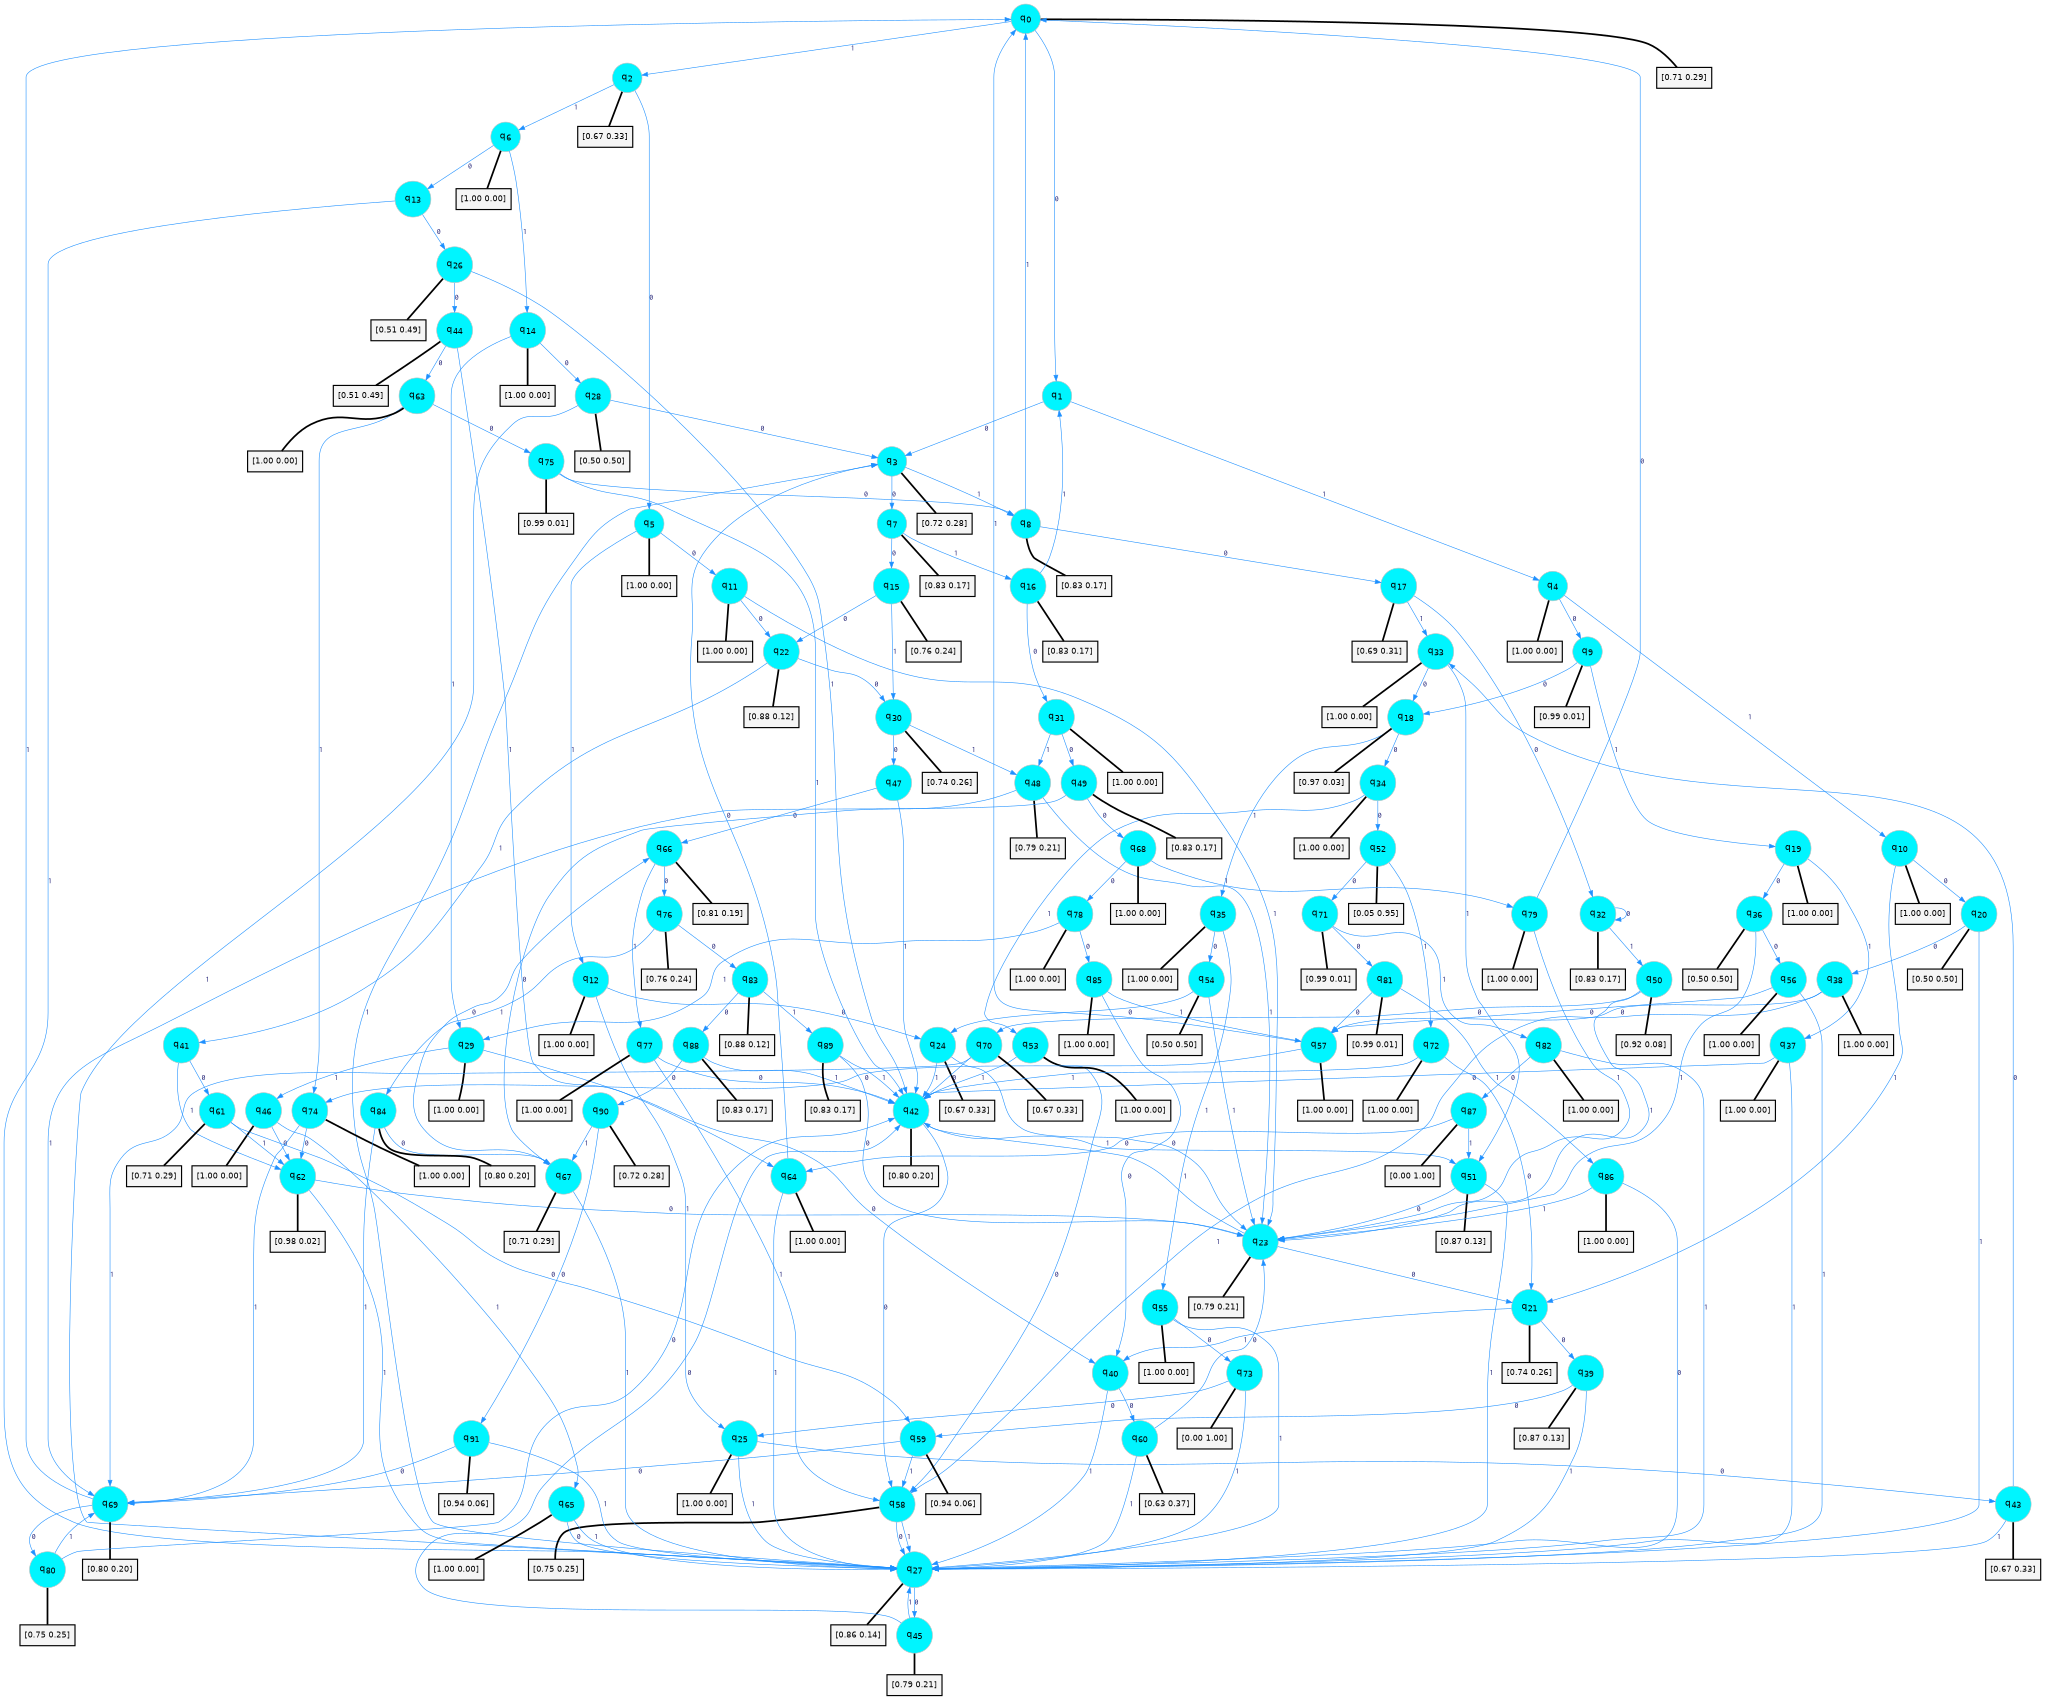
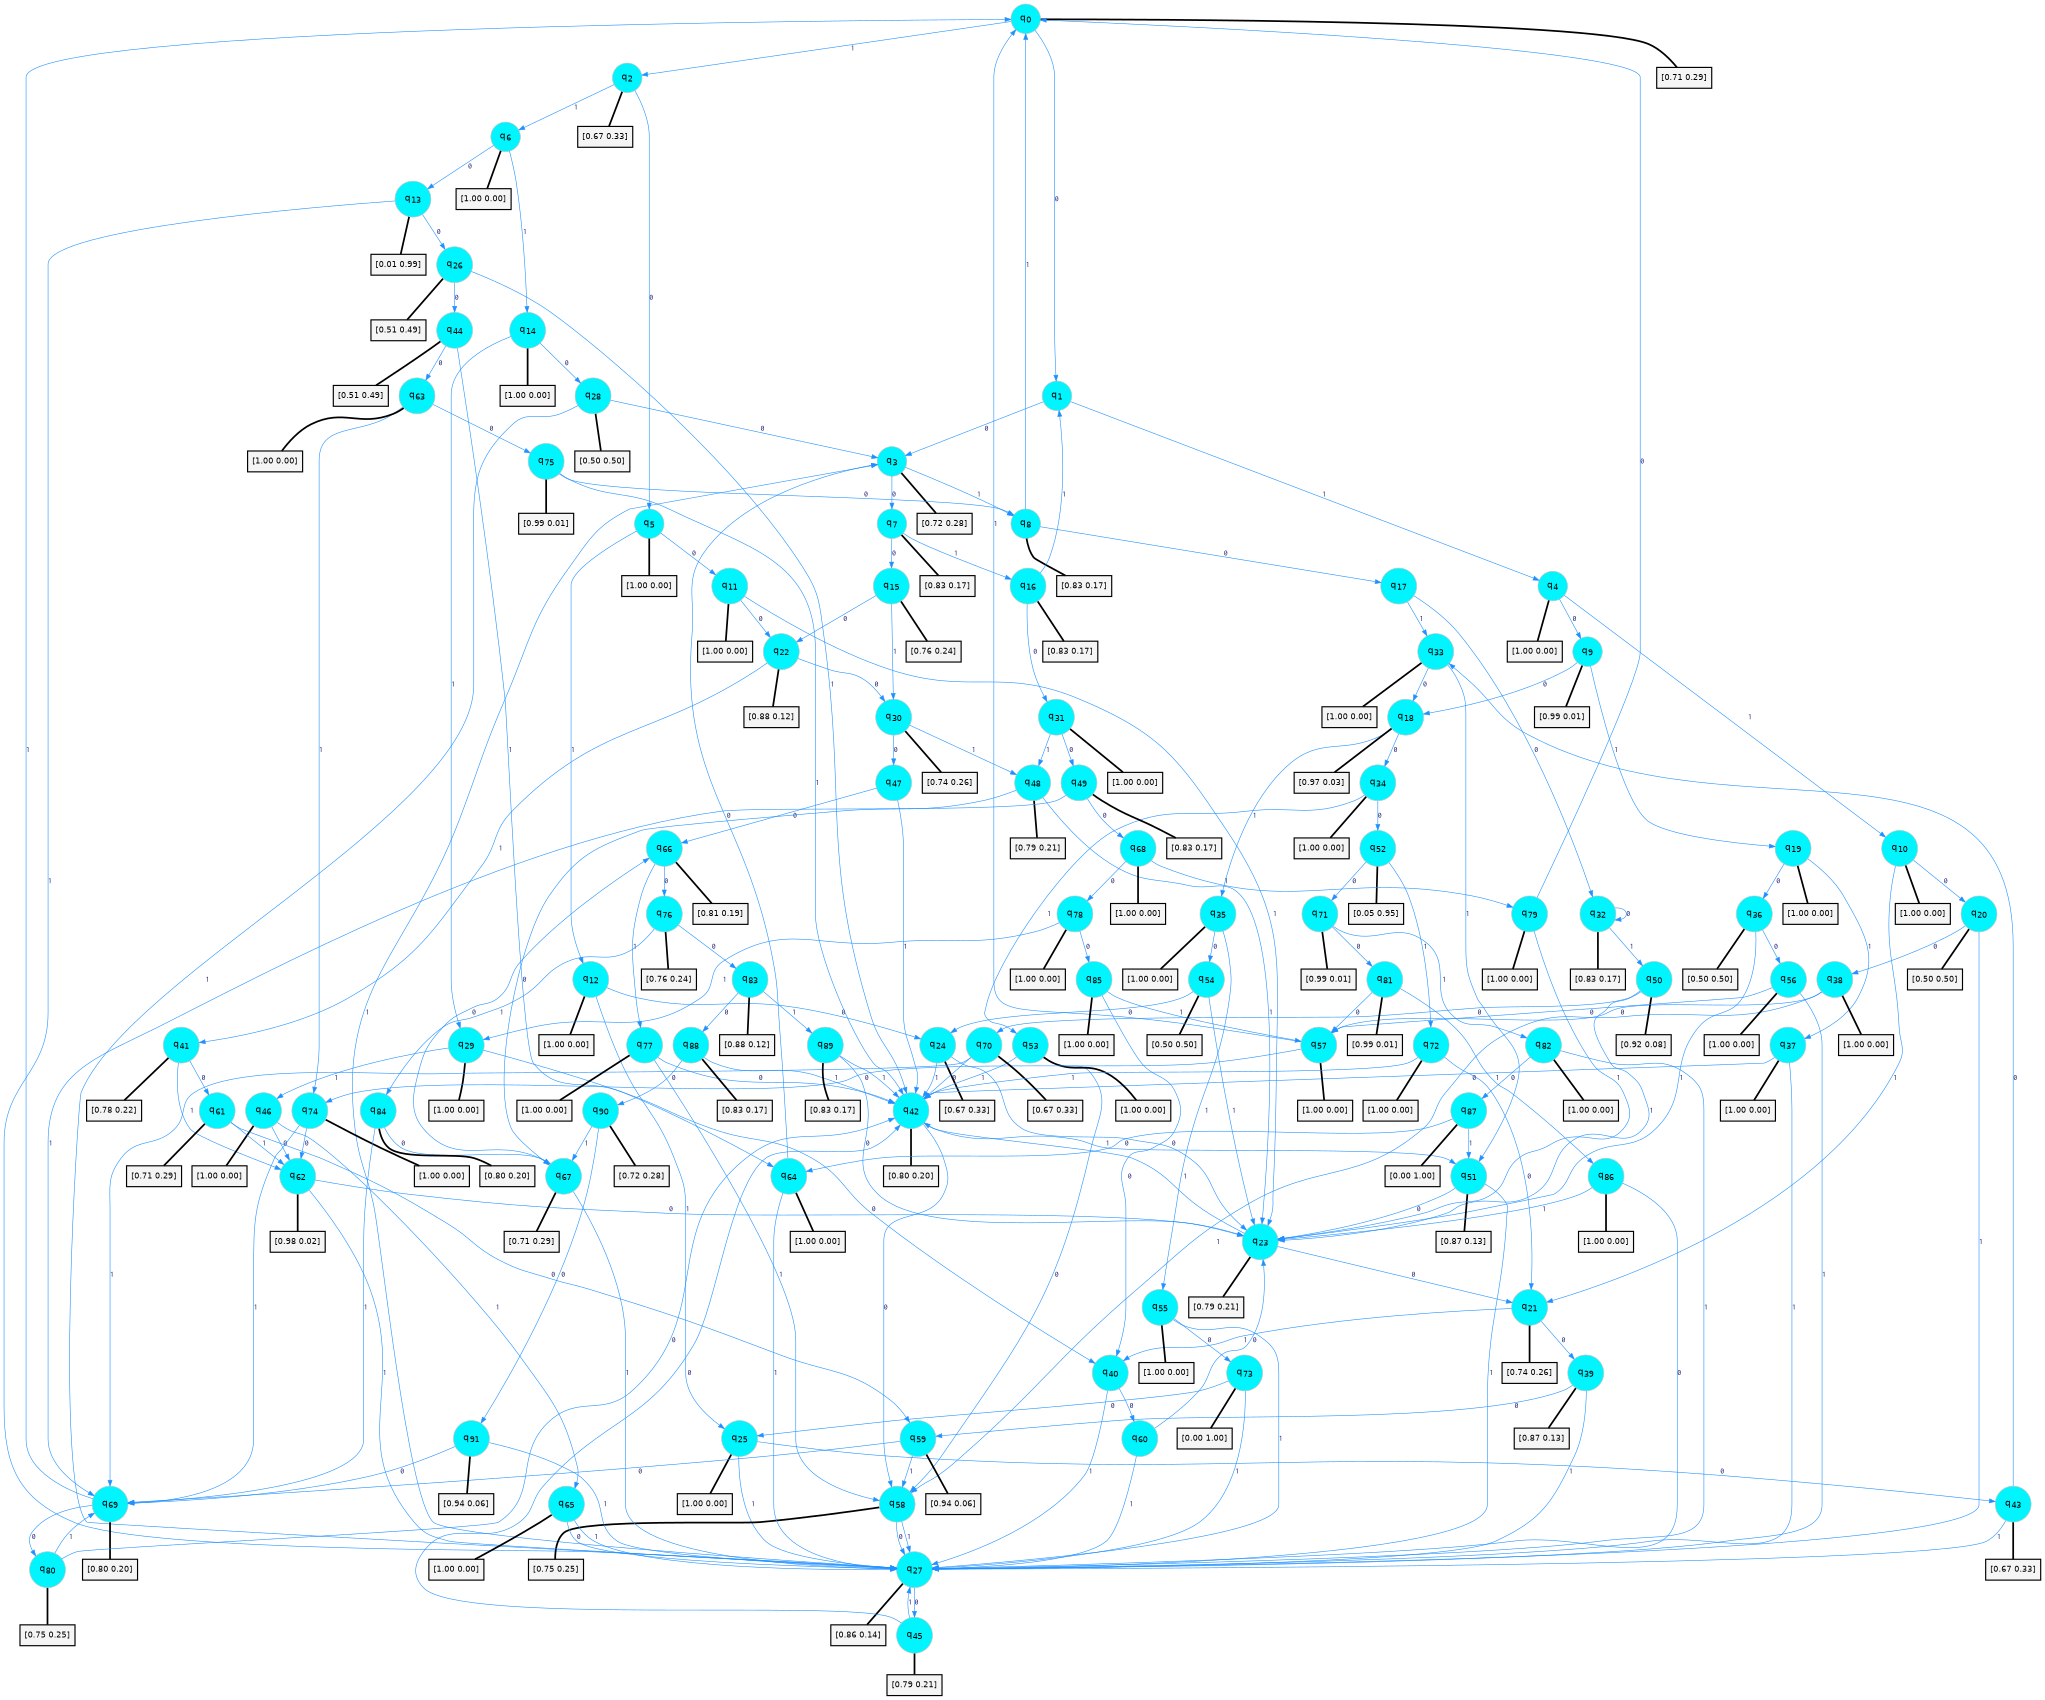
none -> (398, 265)
(1380, 652) -> none
none -> (114, 1111)
(1167, 1504) -> none
